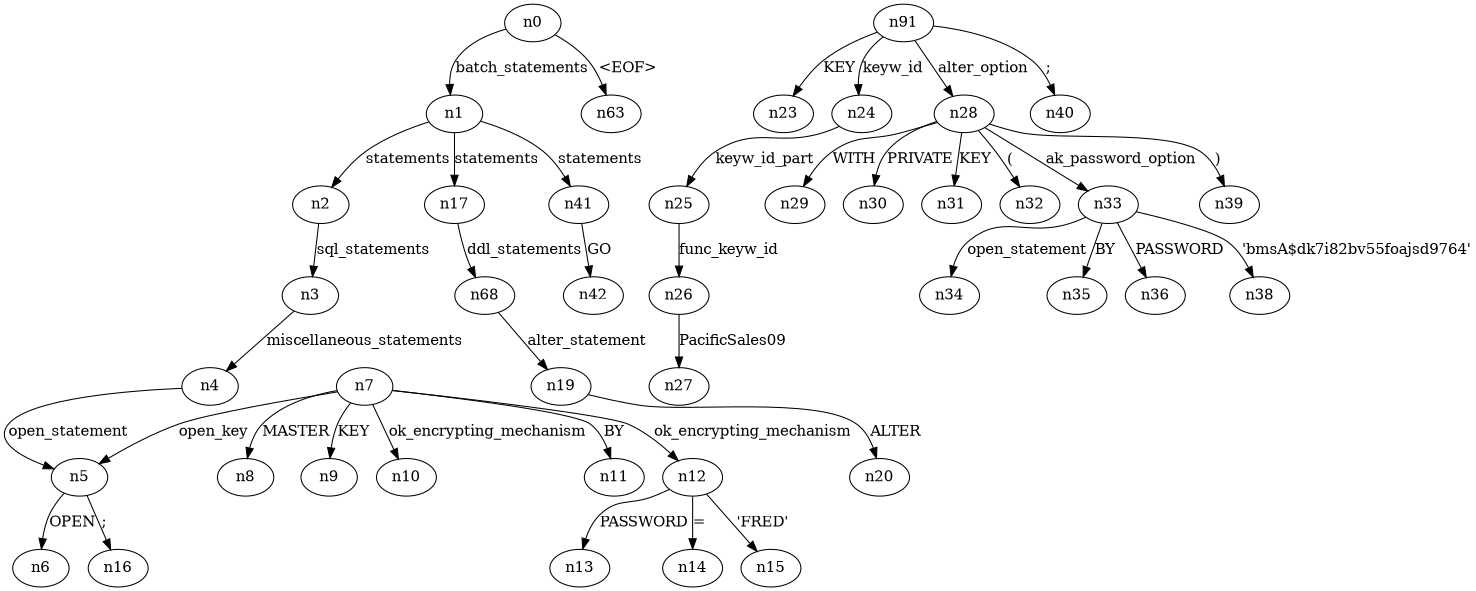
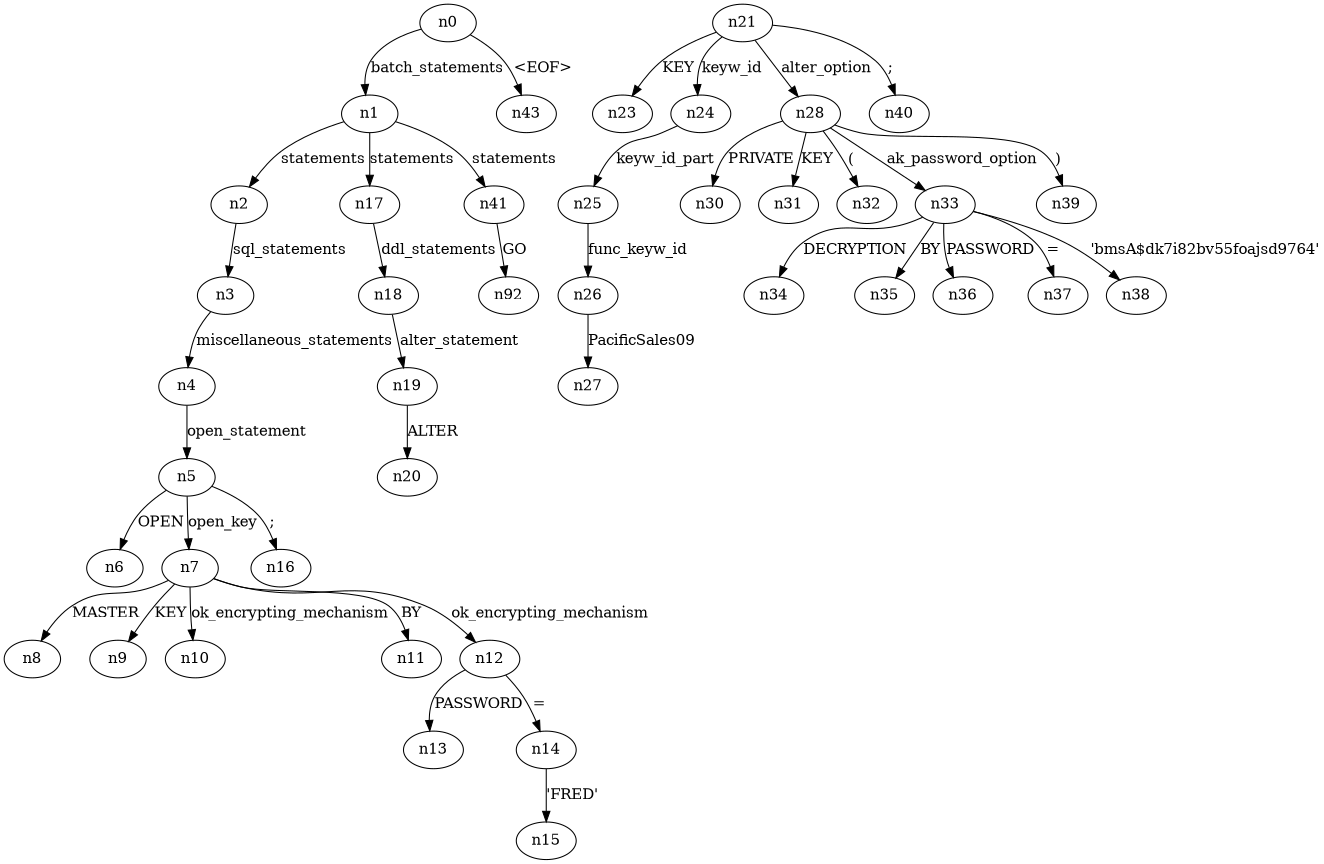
(904, 23) -> (743, 23)
(611, 114) -> (526, 114)
(795, 205) -> none
(1027, 250) -> (855, 250)
(485, 296) -> (389, 296)
(593, 296) -> (509, 296)
none -> (1058, 296)
(219, 414) -> (188, 518)
(728, 519) -> (546, 790)
